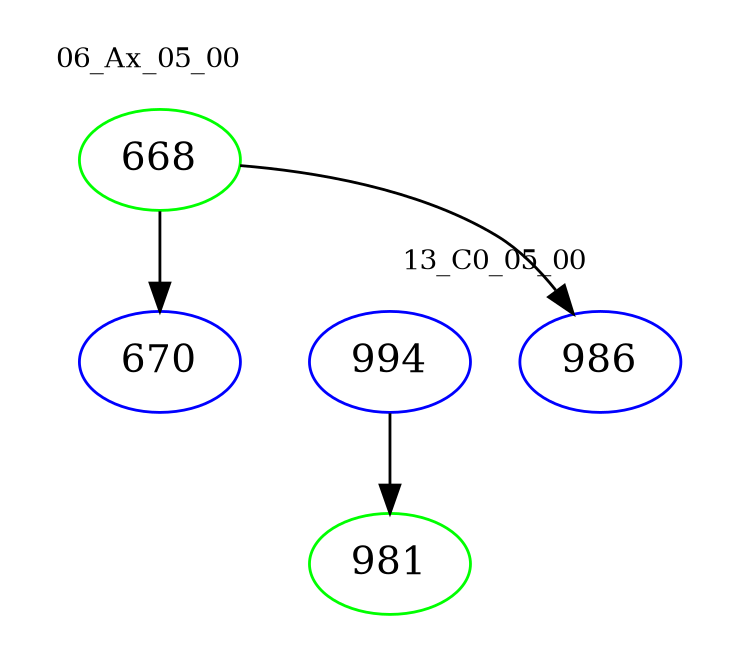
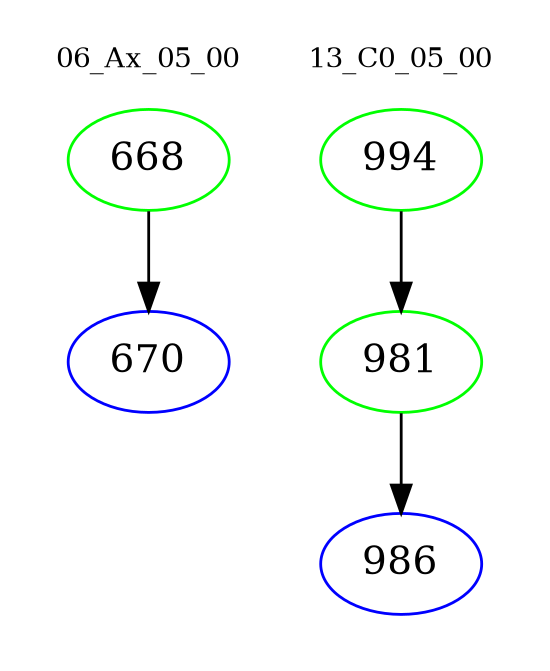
(411, 198) -> (401, 449)
(390, 362) -> (401, 160)
